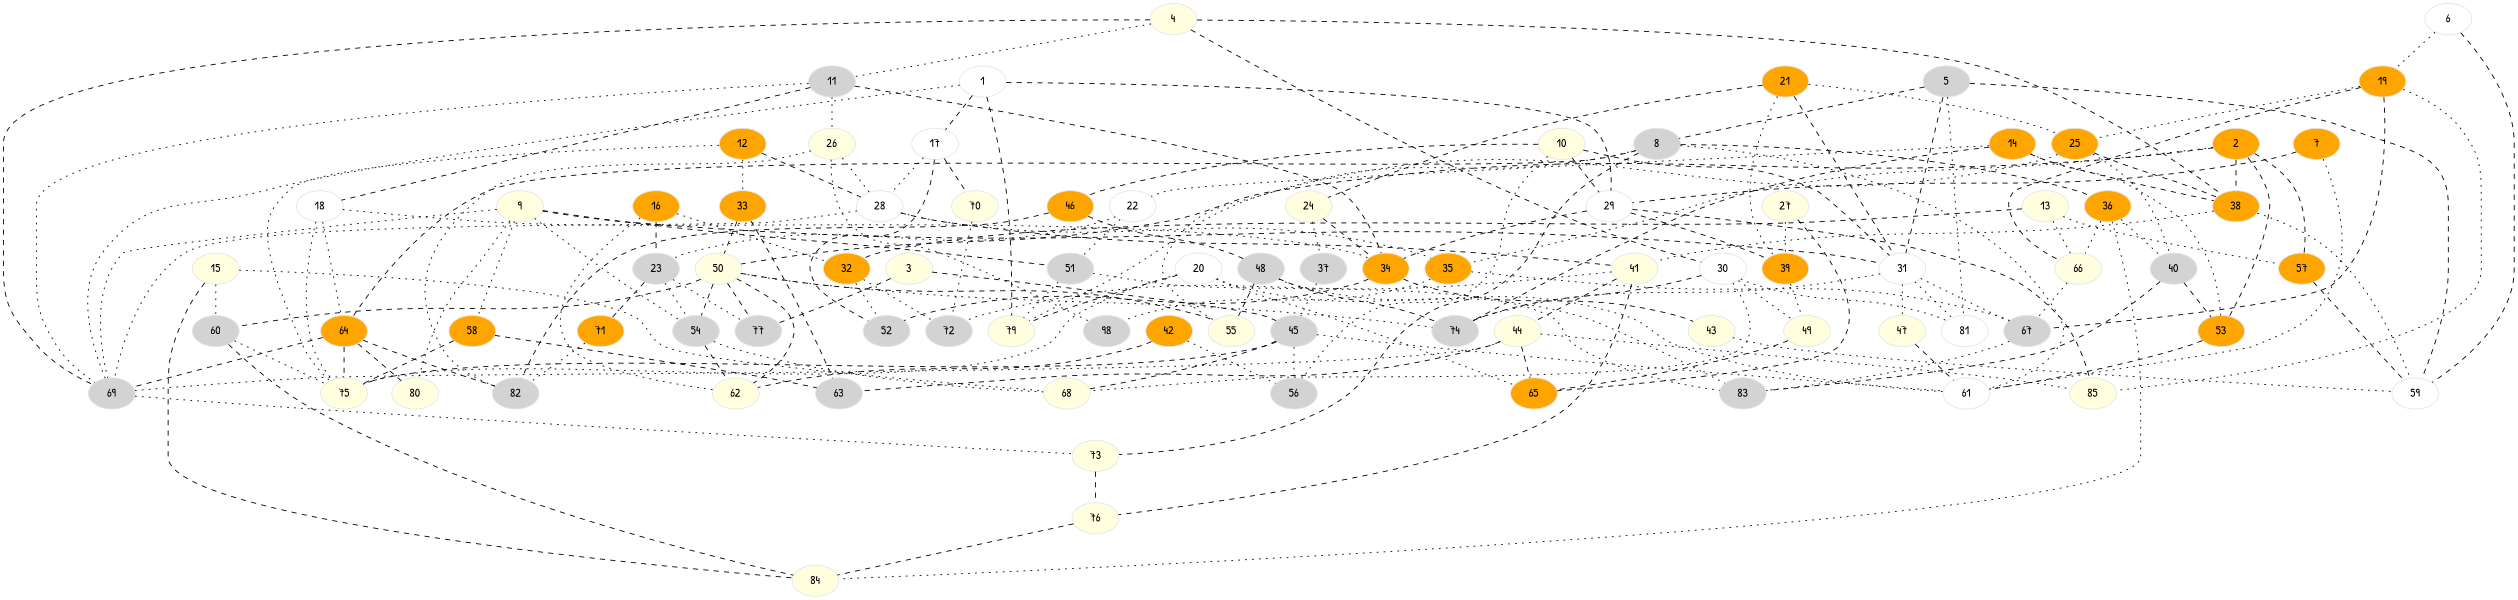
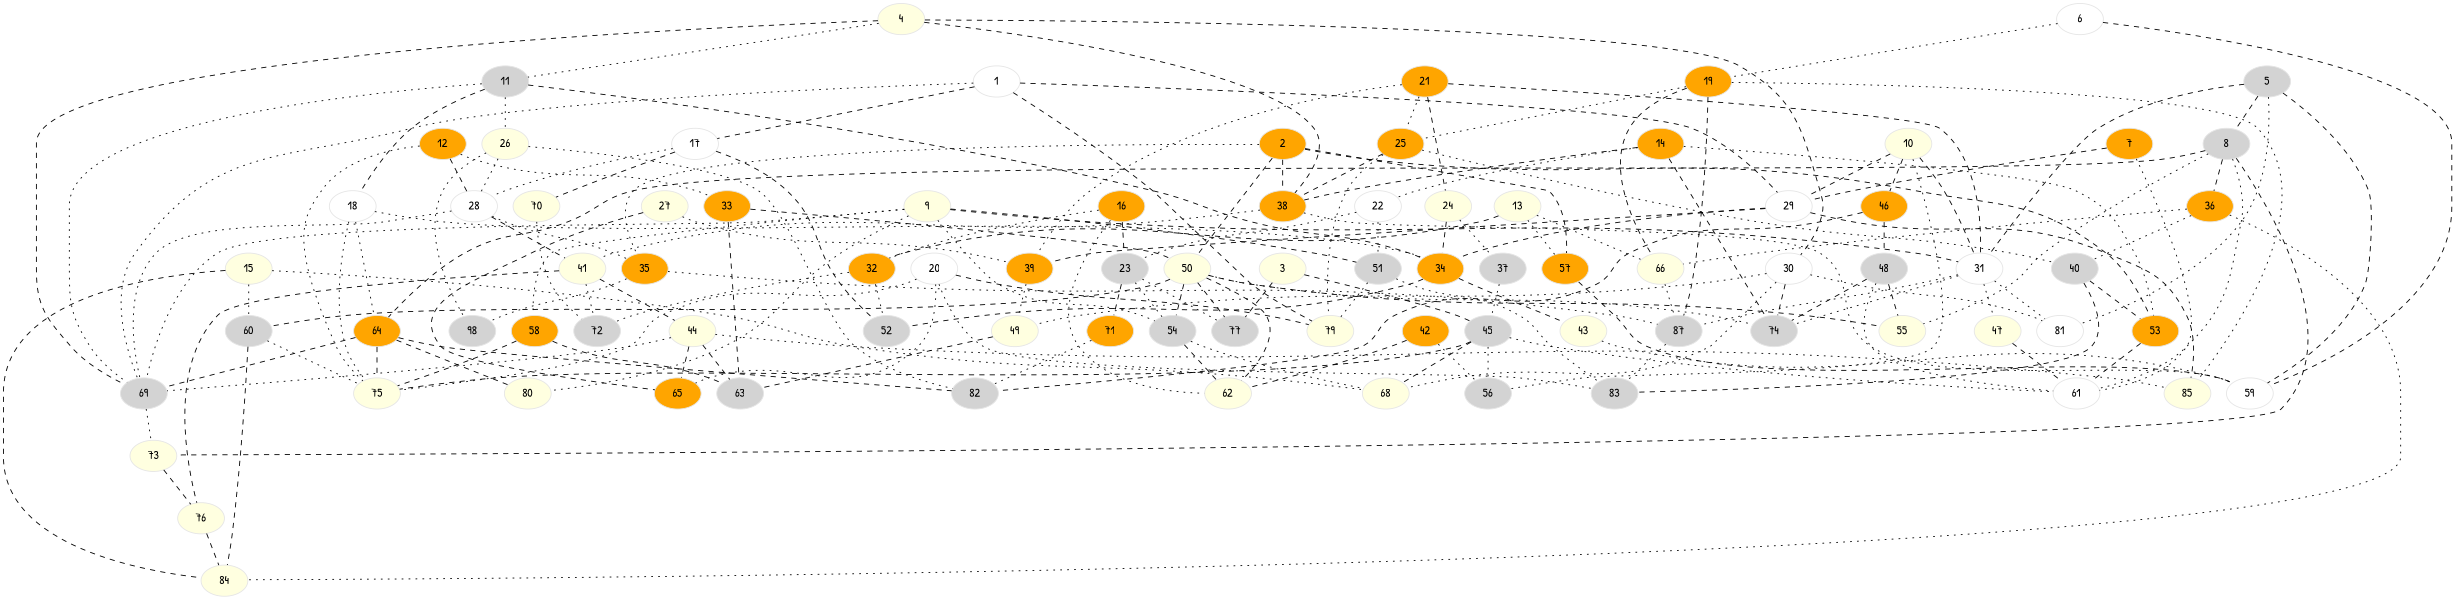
(2027, 331) -> (1679, 331)
(1633, 378) -> (889, 360)
